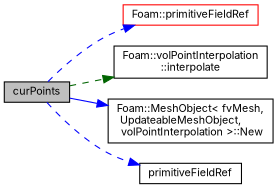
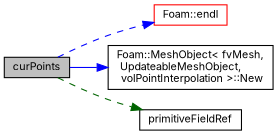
(191, 15) -> (191, 15)
(191, 62) -> none
(84, 137) -> (94, 94)
